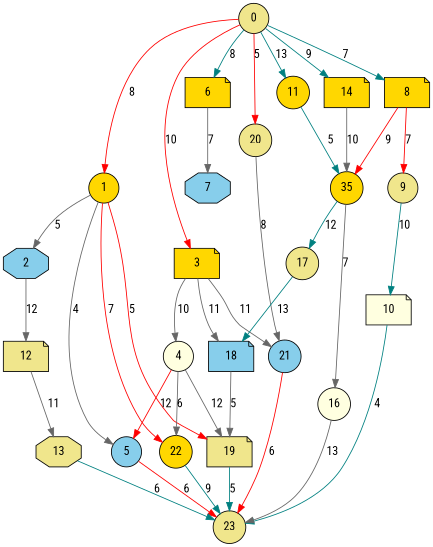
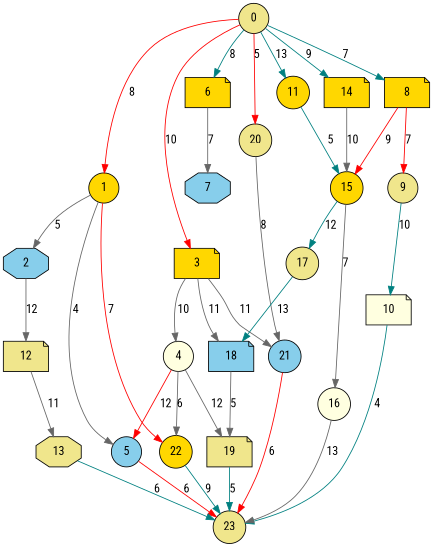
(347, 188) -> (347, 188)
(131, 331) -> none
